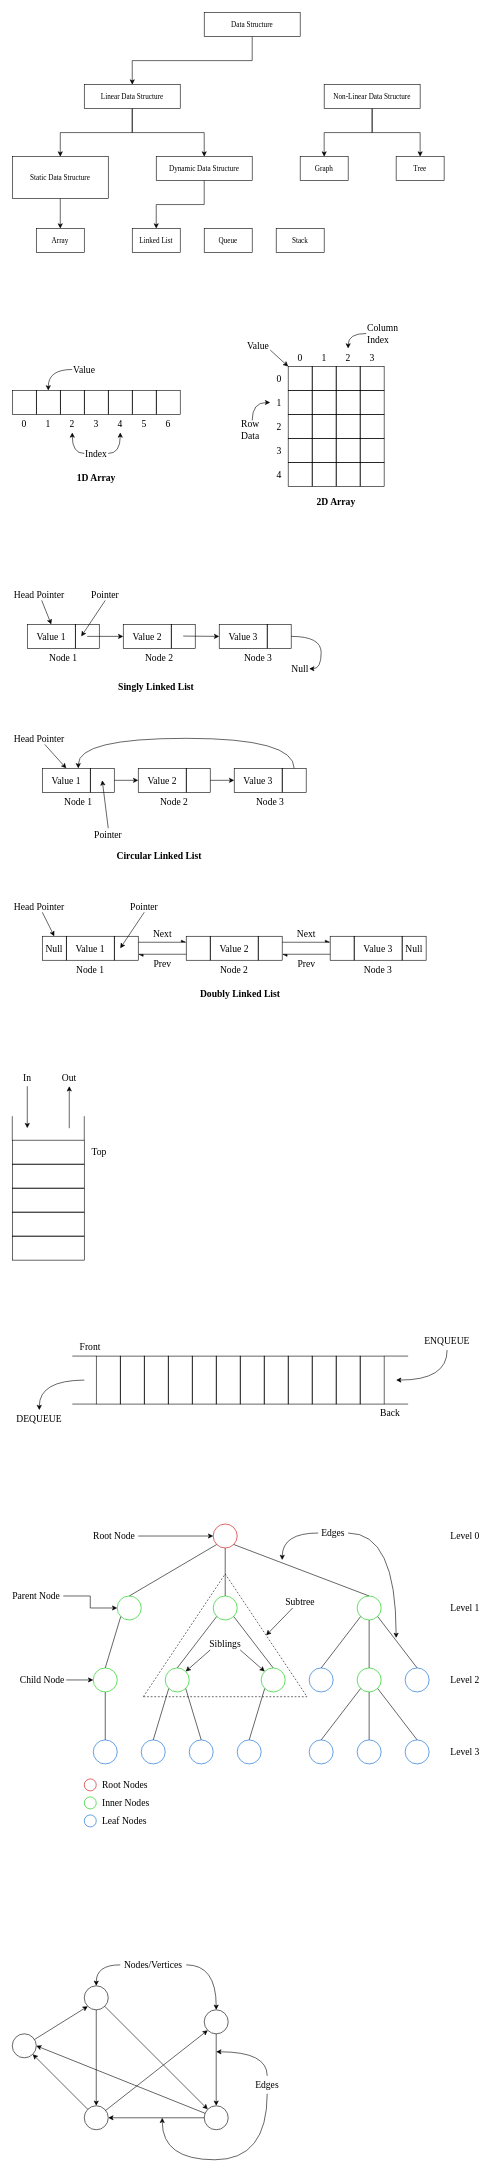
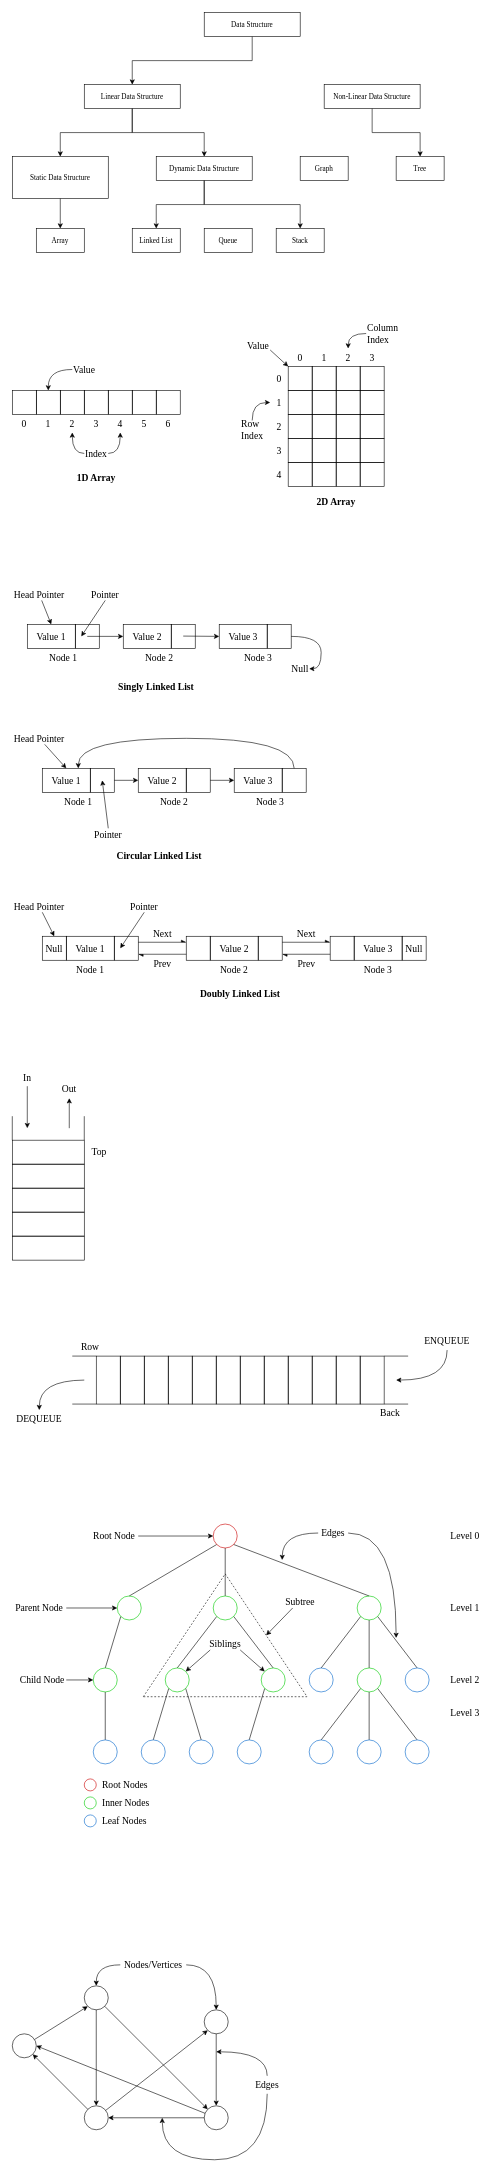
(346, 132) -> none
none -> (254, 204)
(253, 429) -> (253, 429)
(69, 1077) -> (69, 1089)
(90, 1347) -> (90, 1347)
(36, 1596) -> (39, 1608)
(465, 1752) -> (465, 1713)
